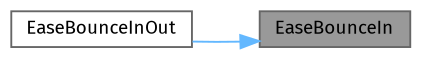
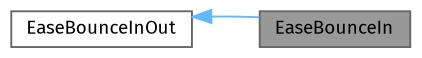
(216, 42) -> (235, 17)
